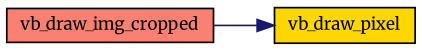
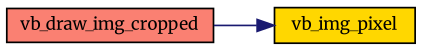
(345, 25) -> (345, 25)
